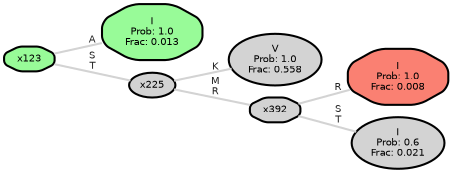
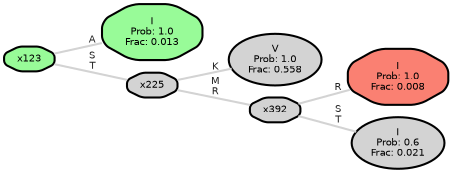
(152, 85) -> (152, 85)
